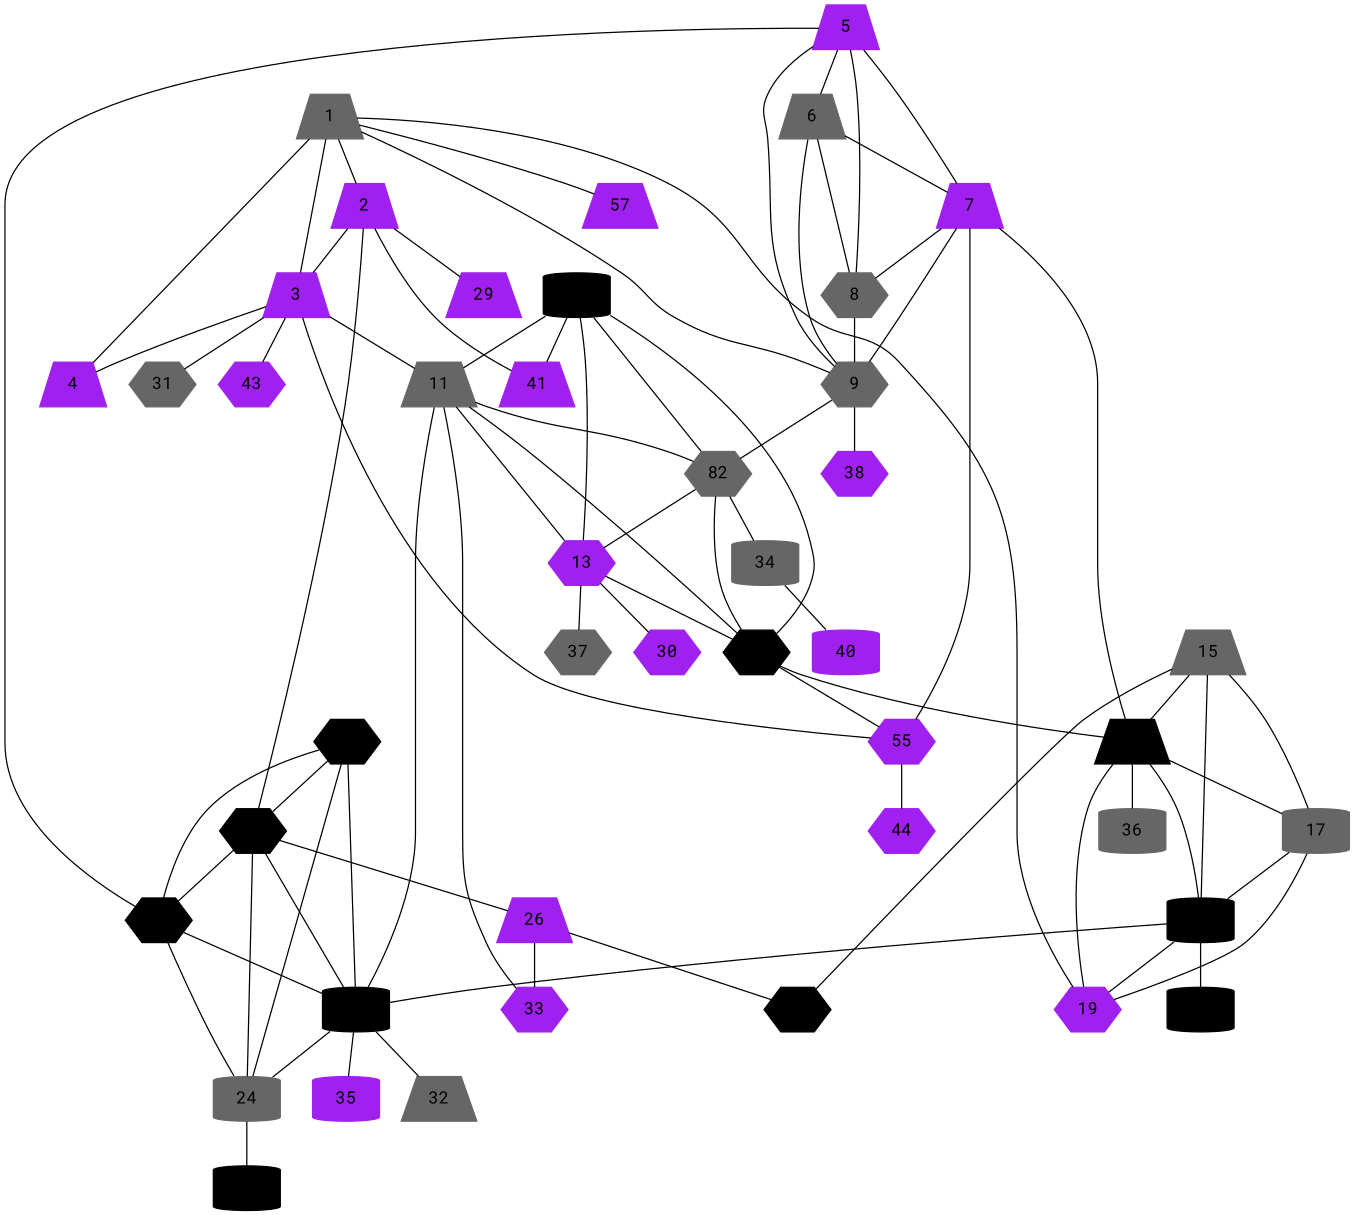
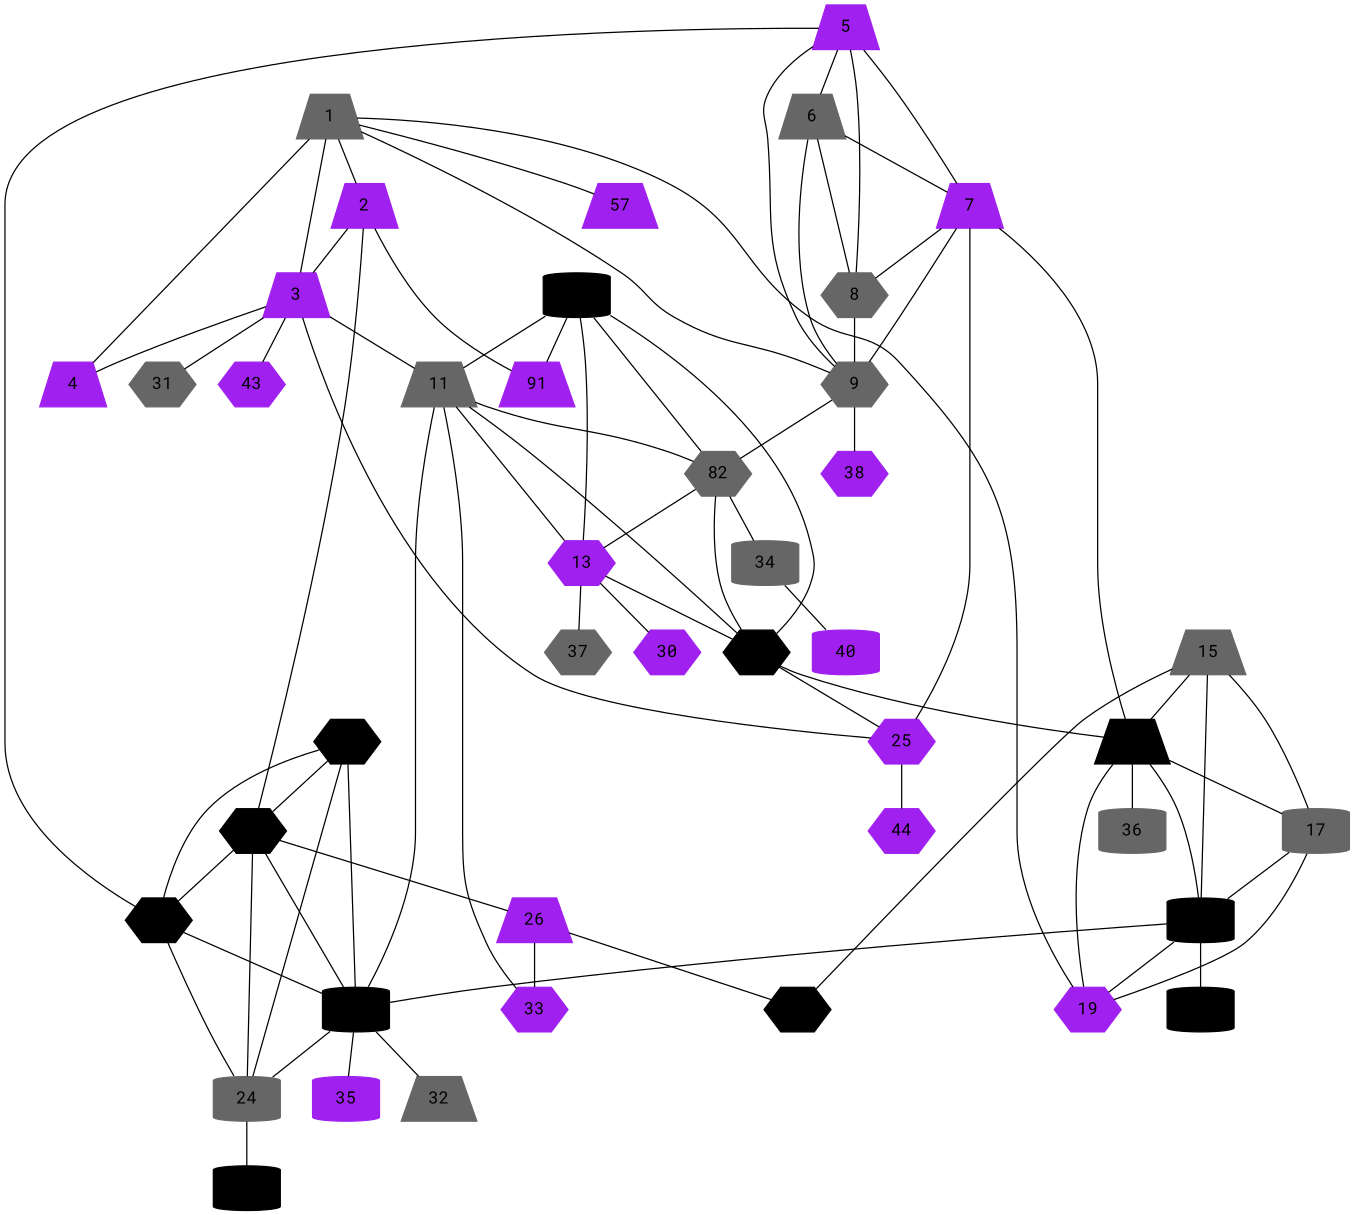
(484, 295) -> none
(537, 384) -> (537, 384)
(902, 742) -> (902, 742)
